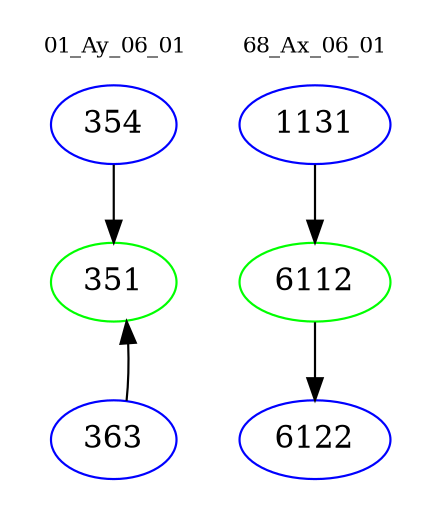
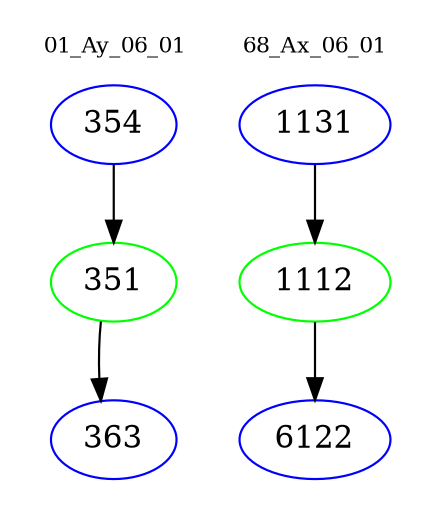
(315, 282) -> (315, 282)
(128, 372) -> (99, 350)
